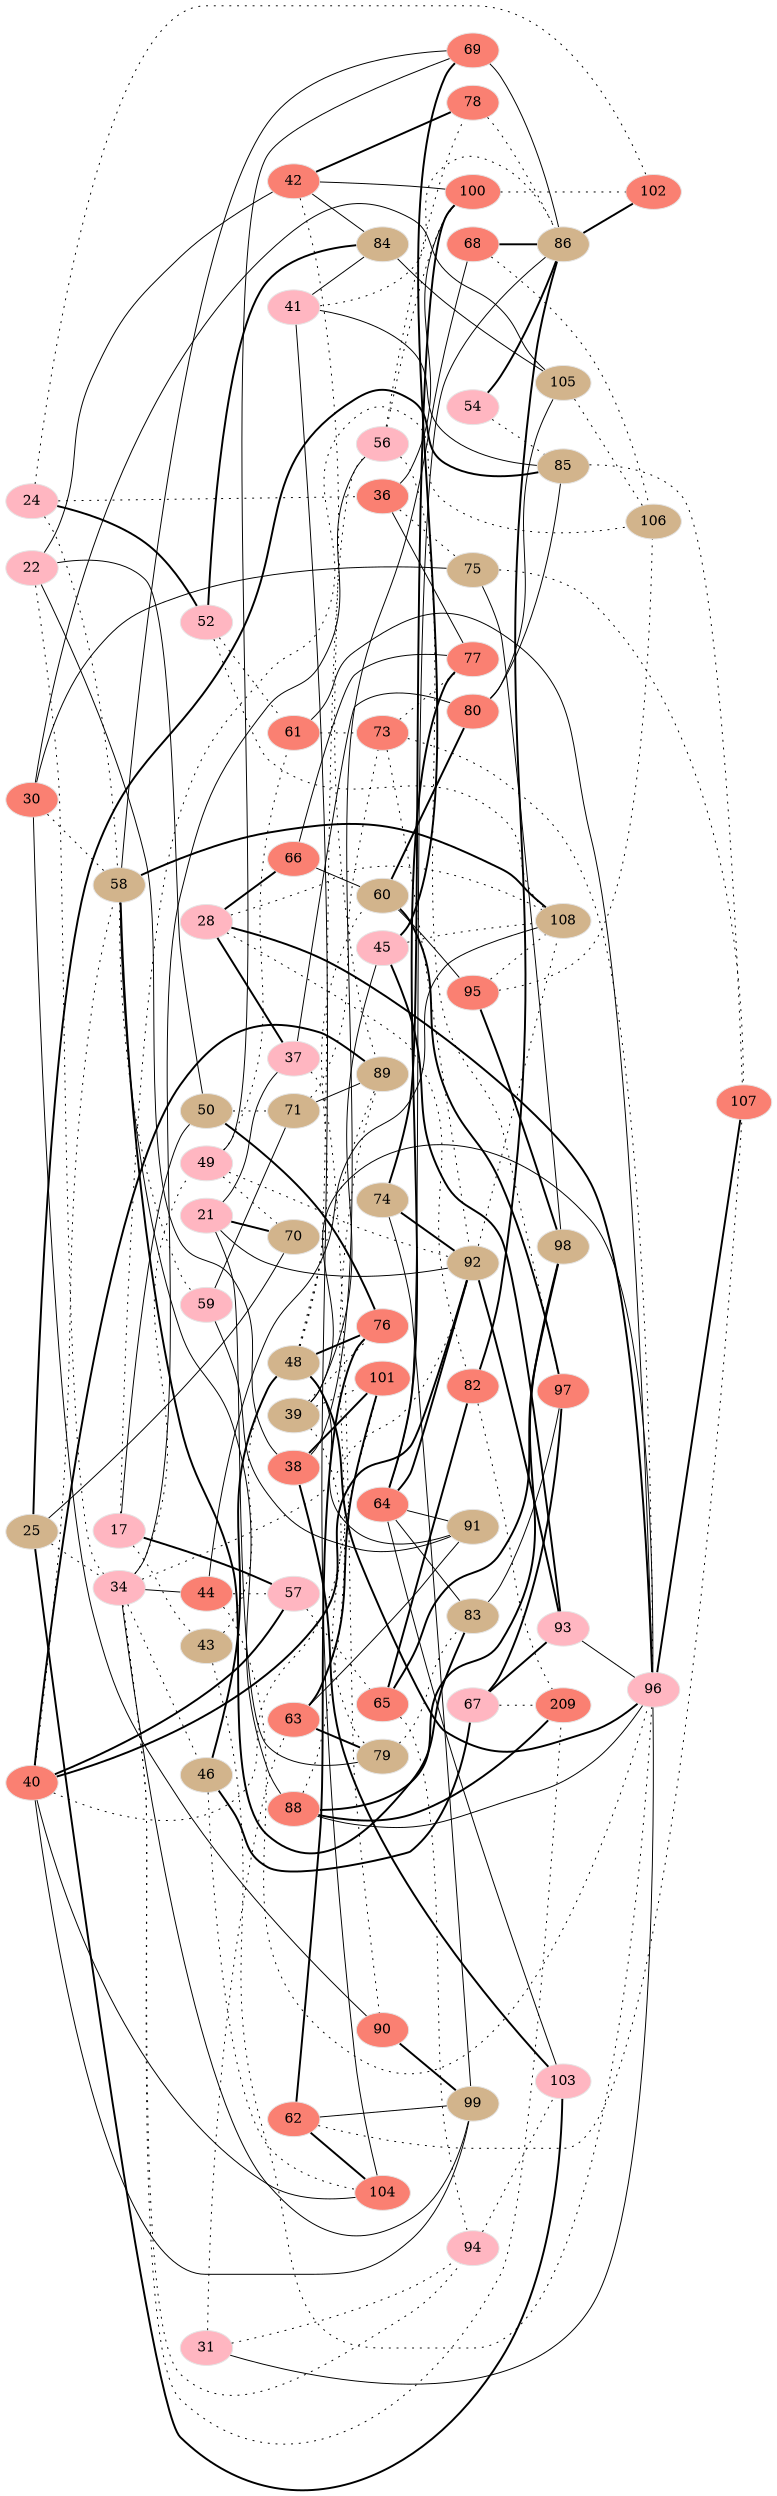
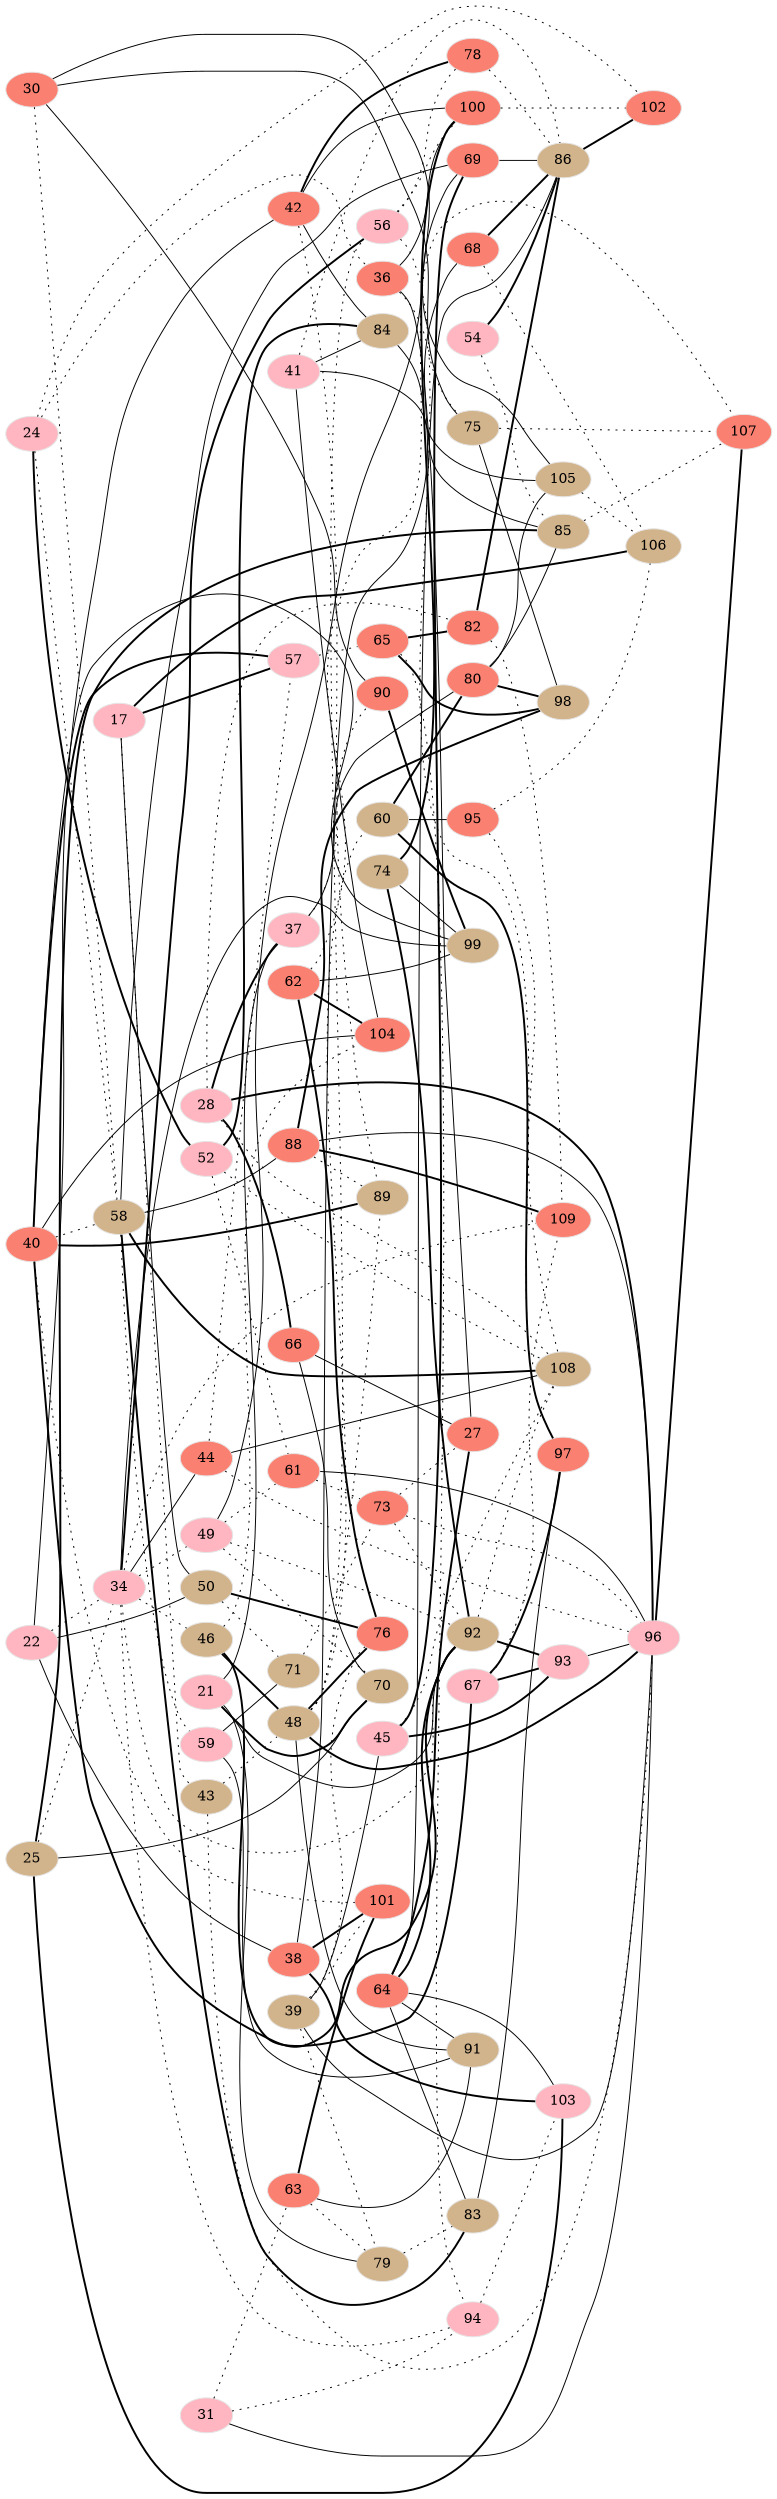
(473, 659) -> (473, 1434)
(198, 767) -> (351, 593)
(338, 877) -> (330, 1585)
(170, 989) -> (176, 876)
(338, 1093) -> none
(526, 1136) -> (520, 692)
(563, 1705) -> (563, 1220)
(338, 1738) -> (338, 2227)
